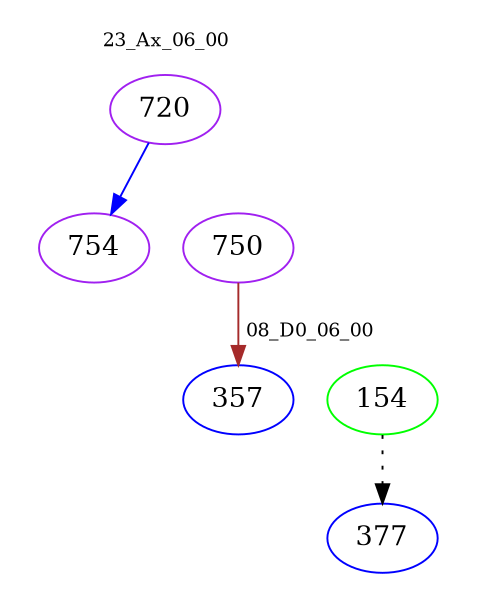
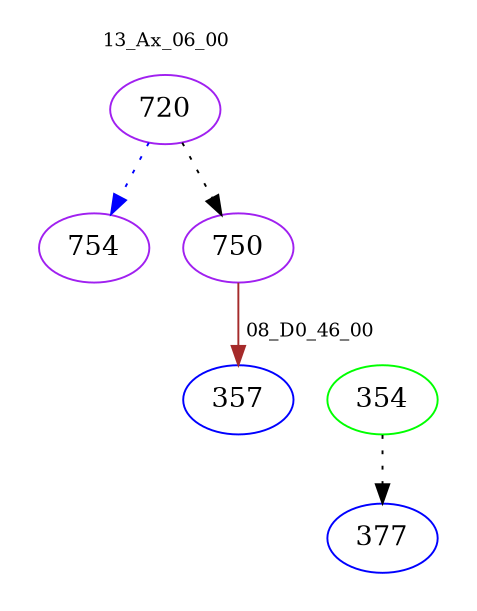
(166, 41) -> (166, 41)
(135, 170) -> (135, 170)
none -> (197, 170)
(310, 332) -> (310, 332)
(383, 400) -> (383, 400)
